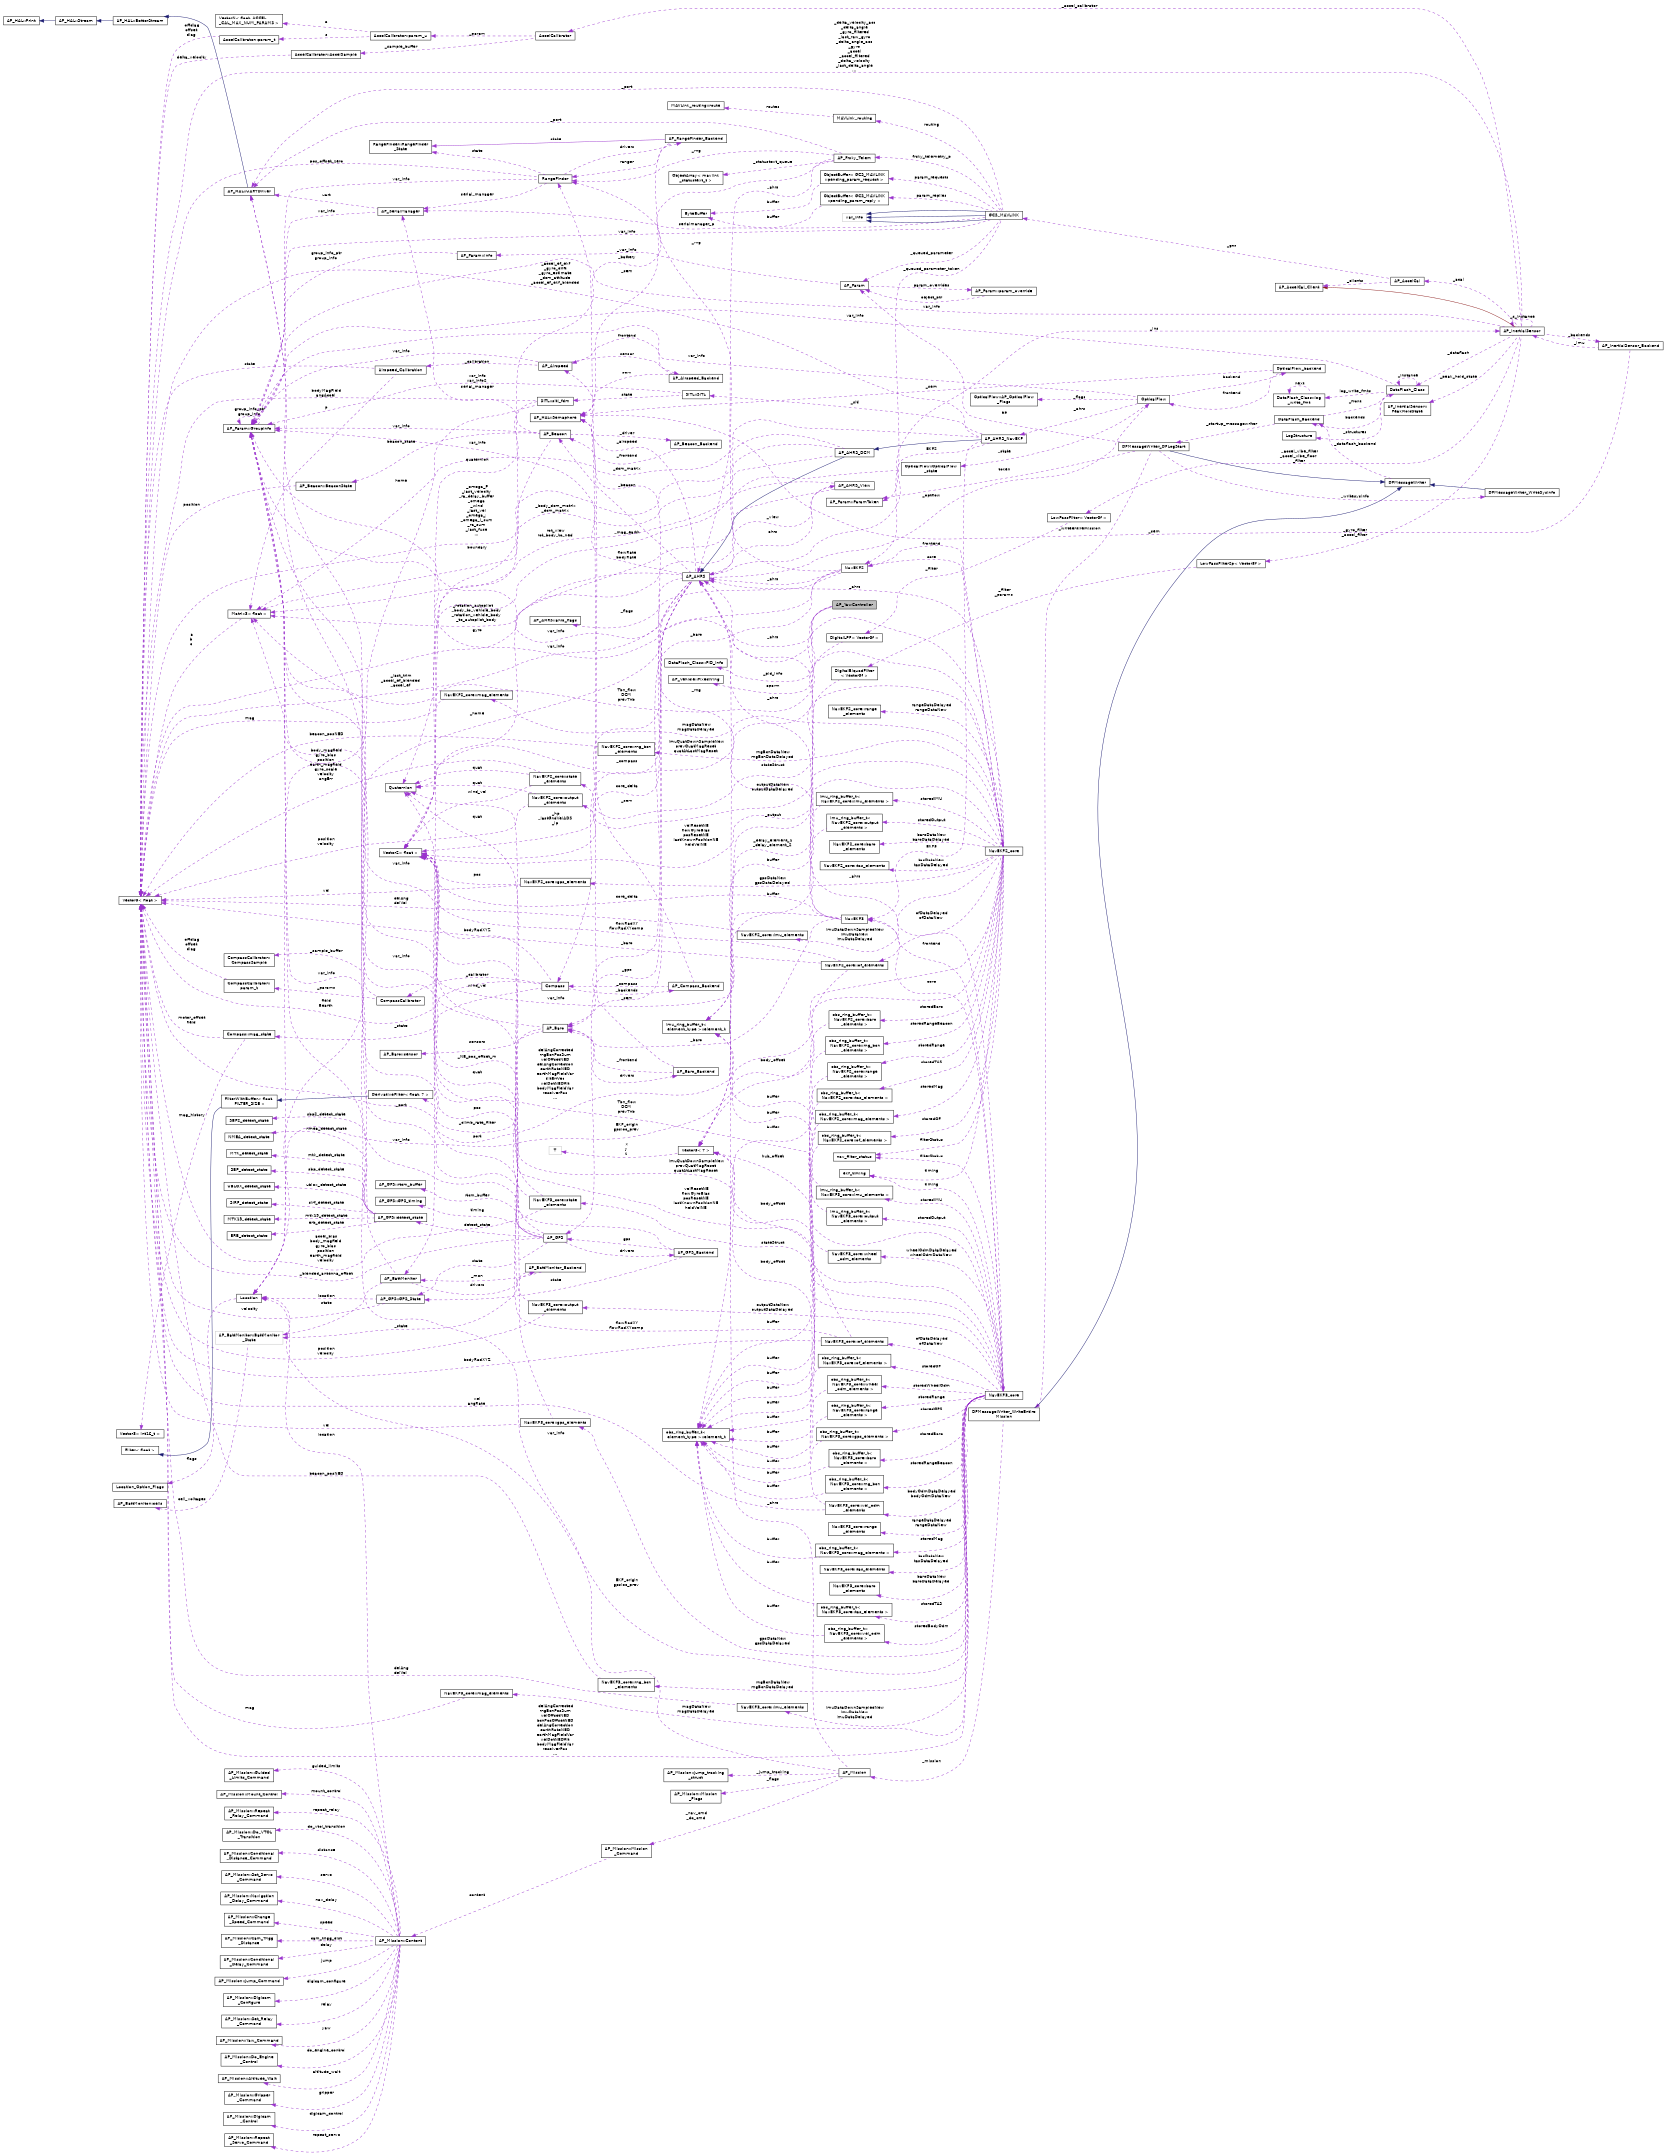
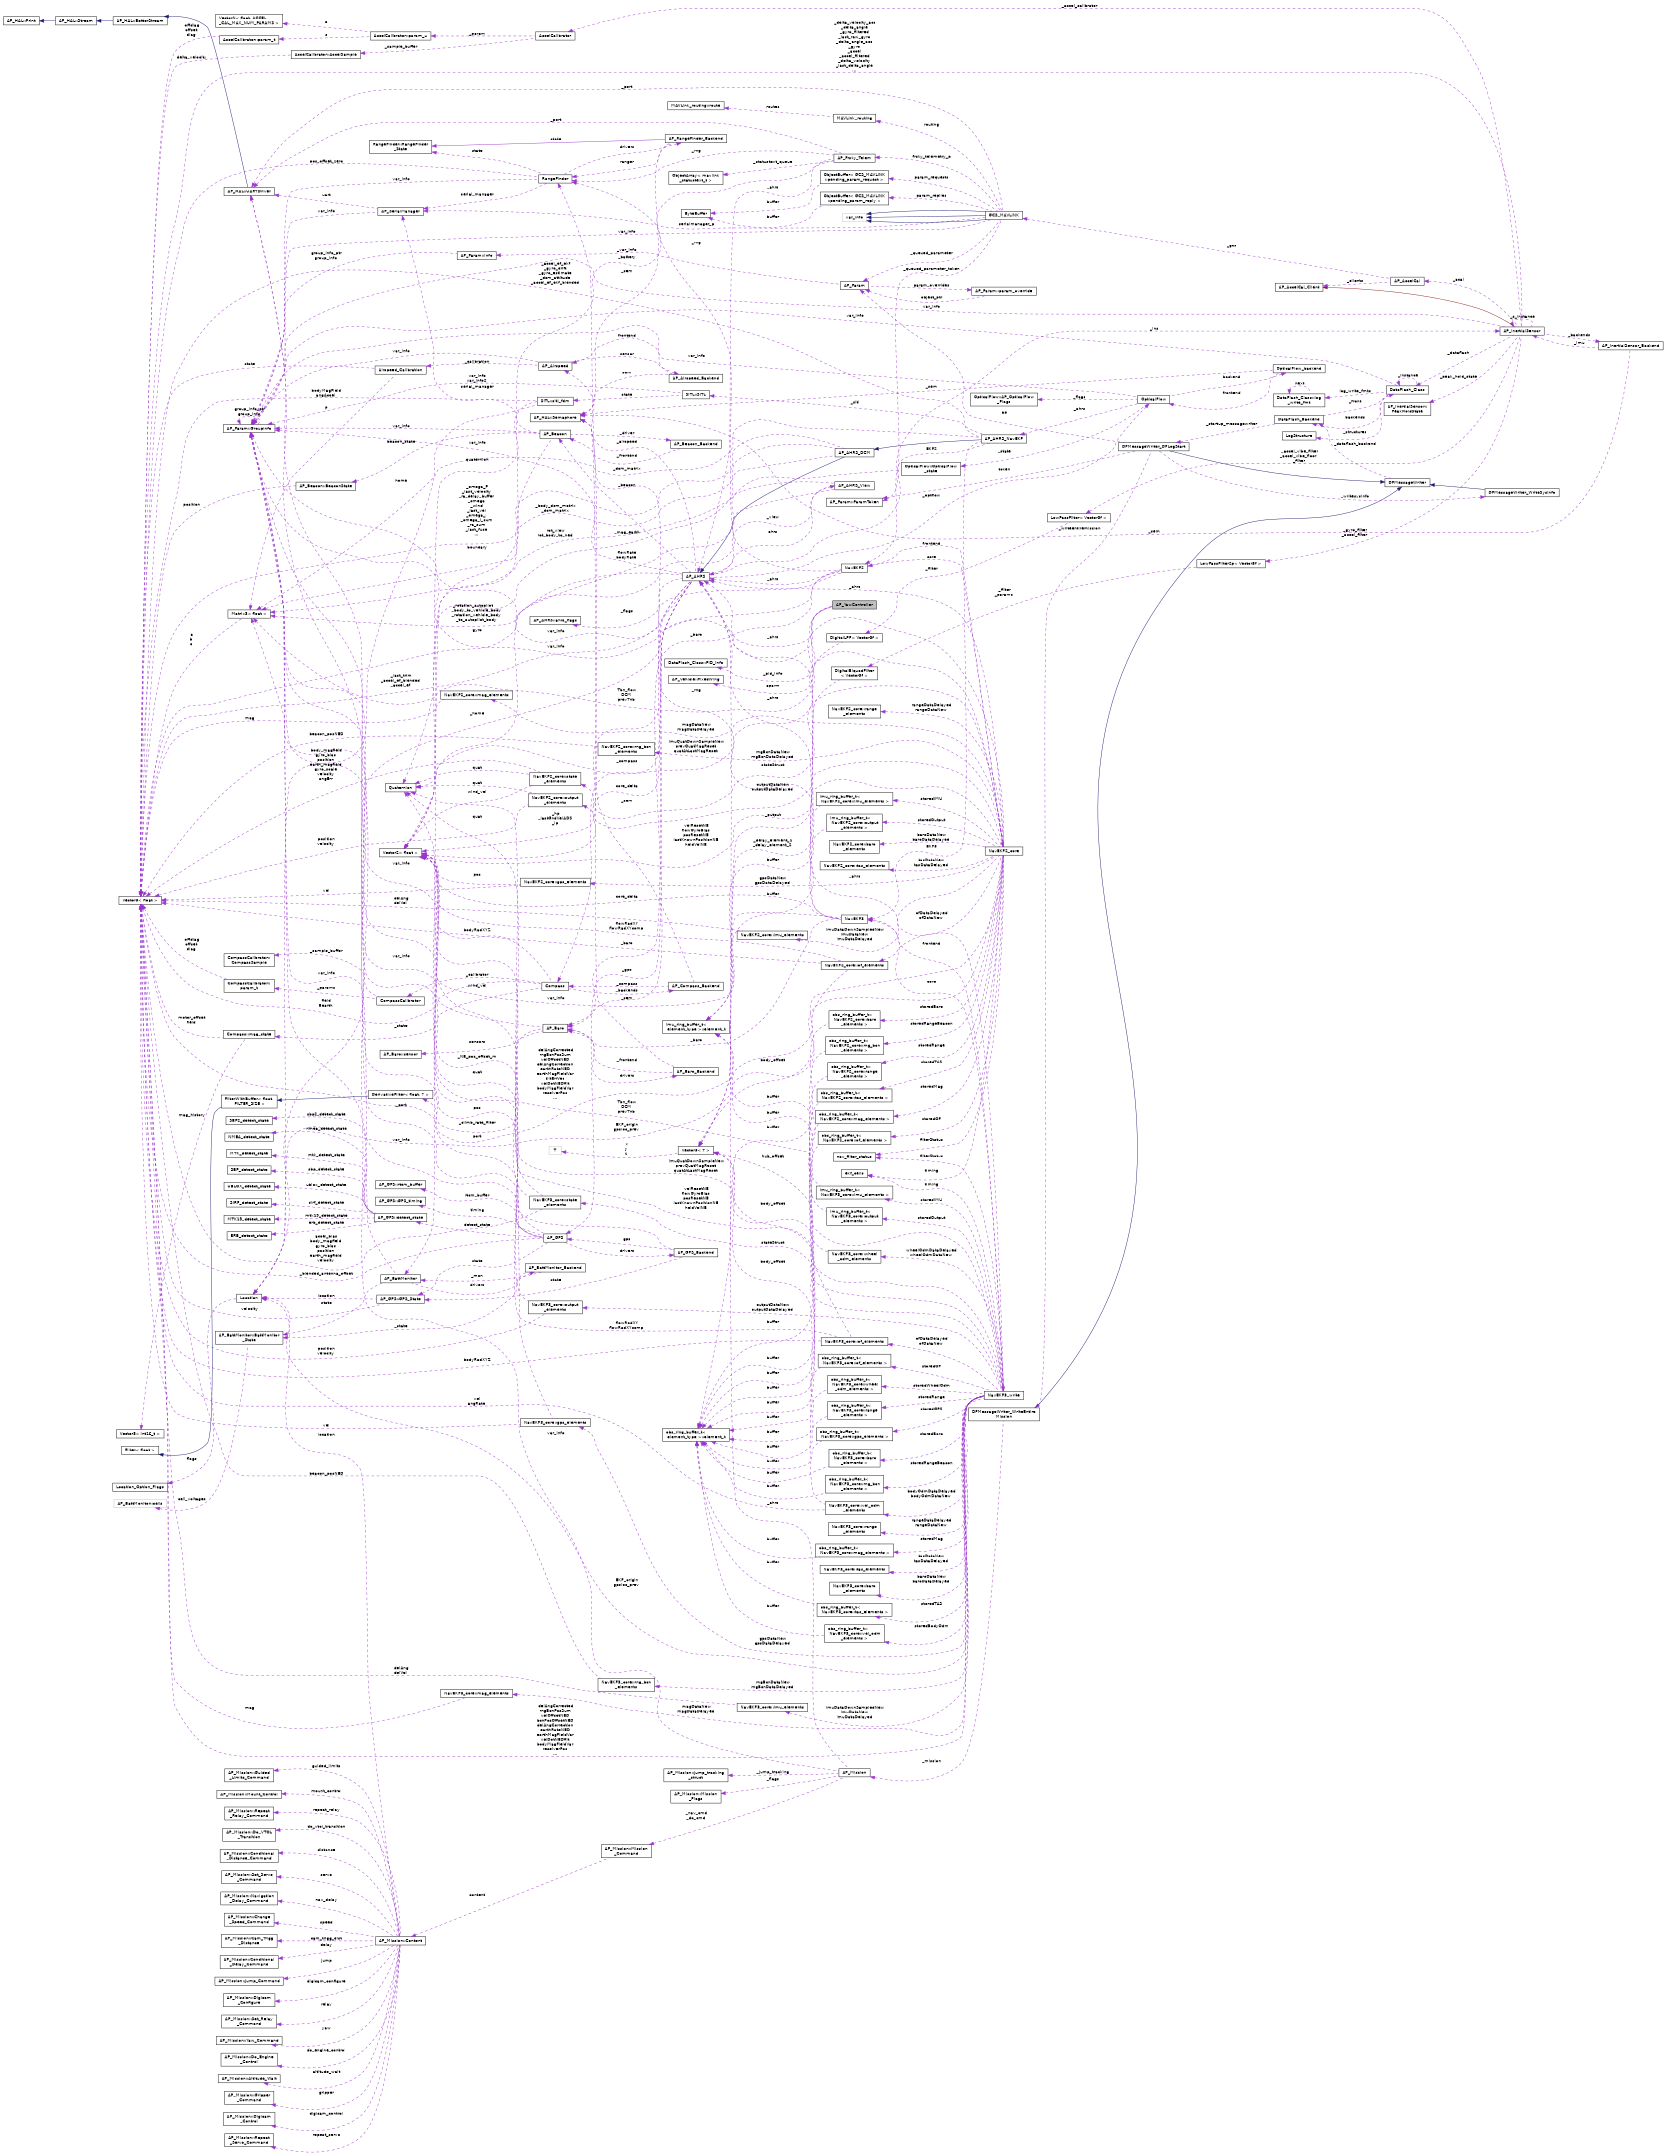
(855, 1173) -> (855, 1173)
(249, 1338) -> (249, 1338)
(1004, 1395) -> (1004, 1395)
(140, 1504) -> (140, 1504)
